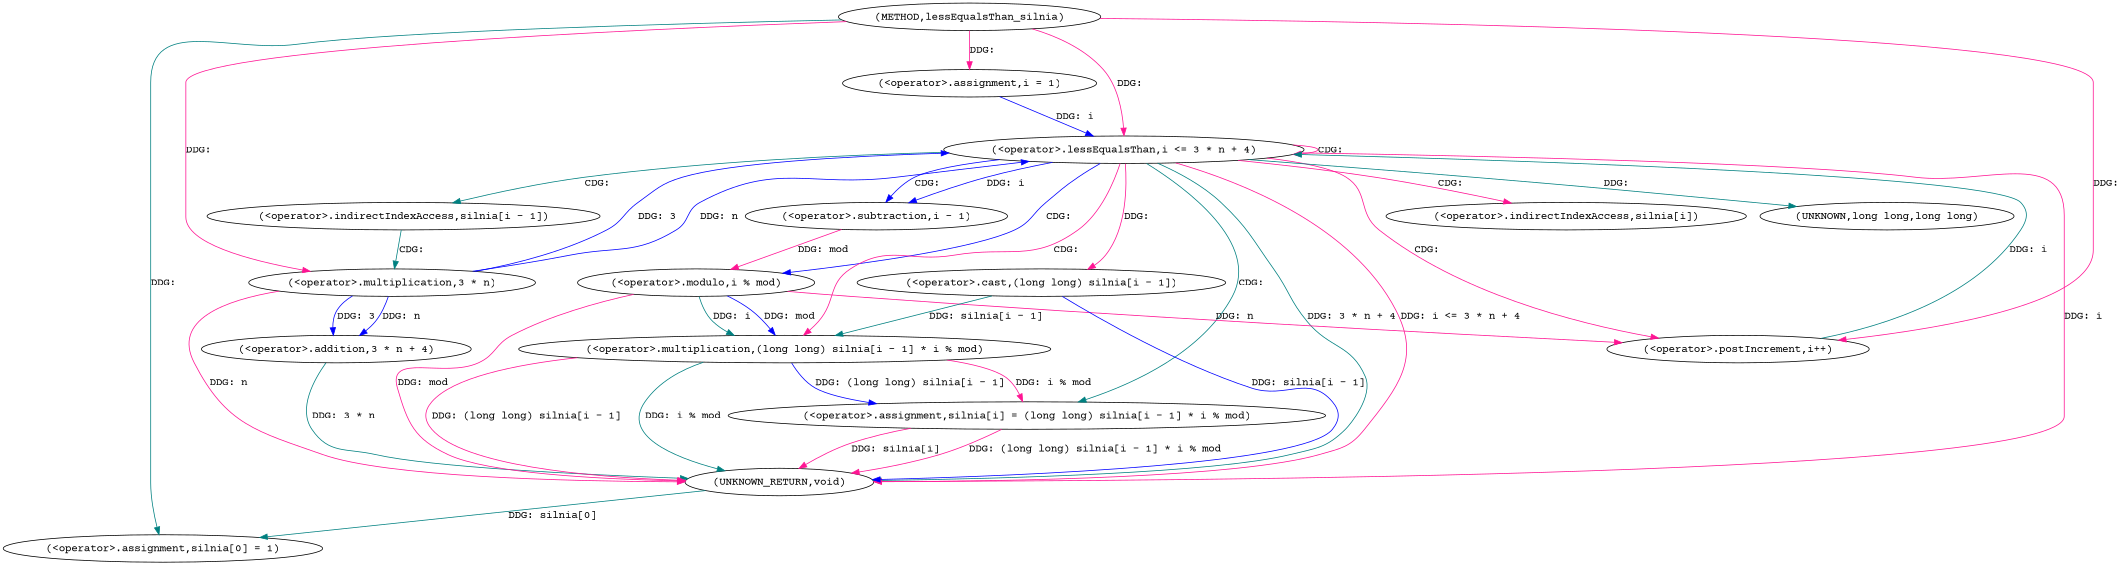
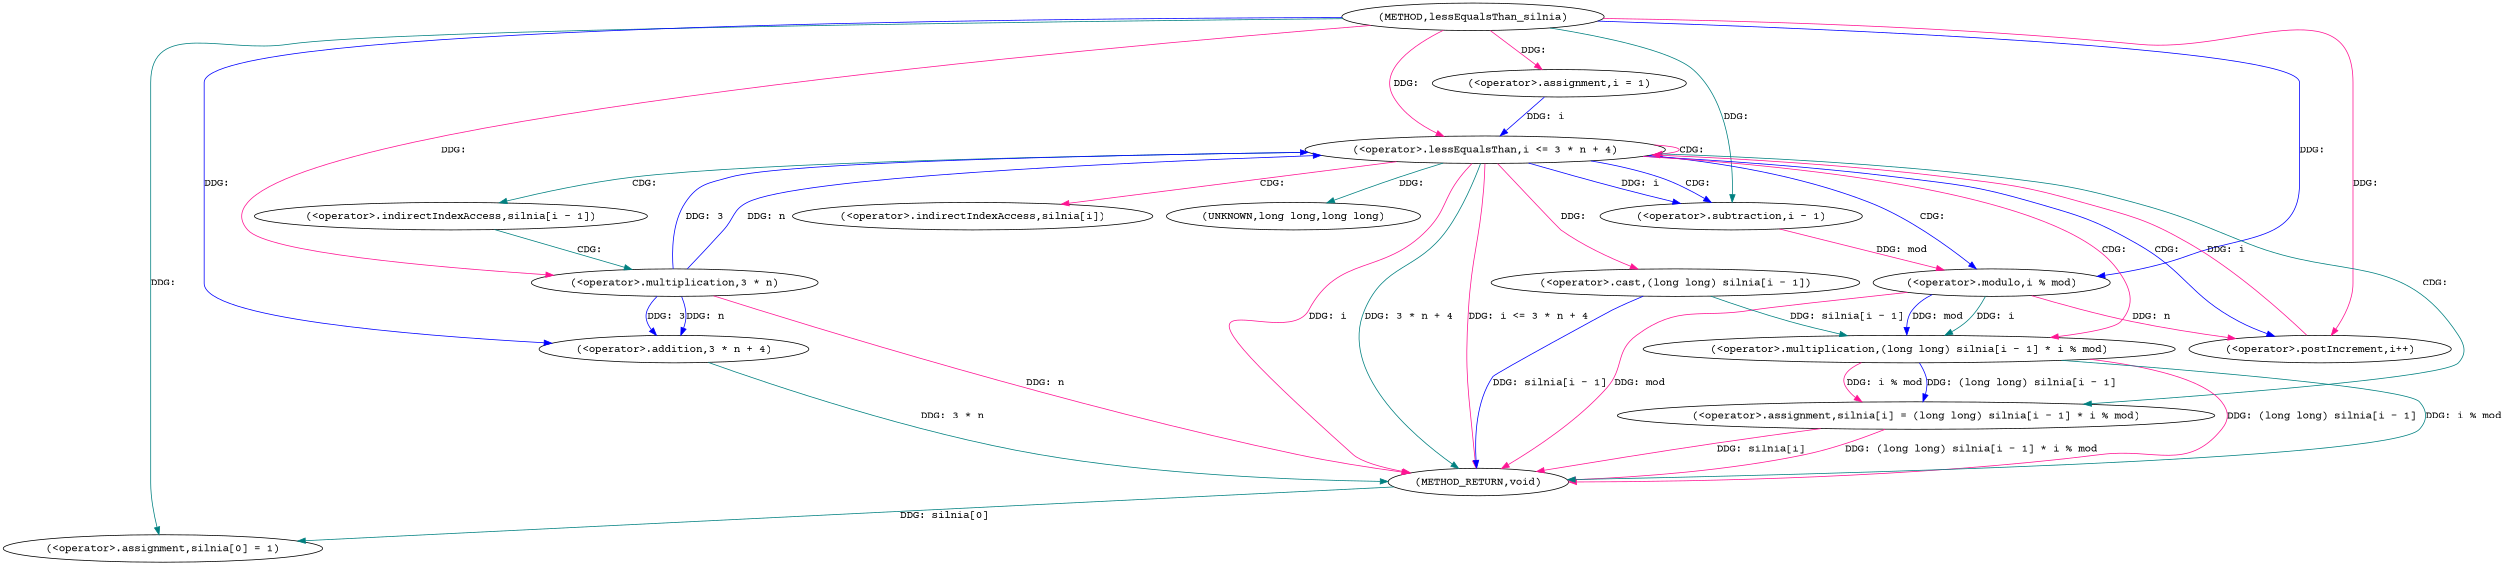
none -> (452, 39)
none -> (2117, 48)
none -> (1687, 65)
(1794, 174) -> (2004, 184)
(1442, 270) -> (1974, 188)
(779, 482) -> (1478, 482)
